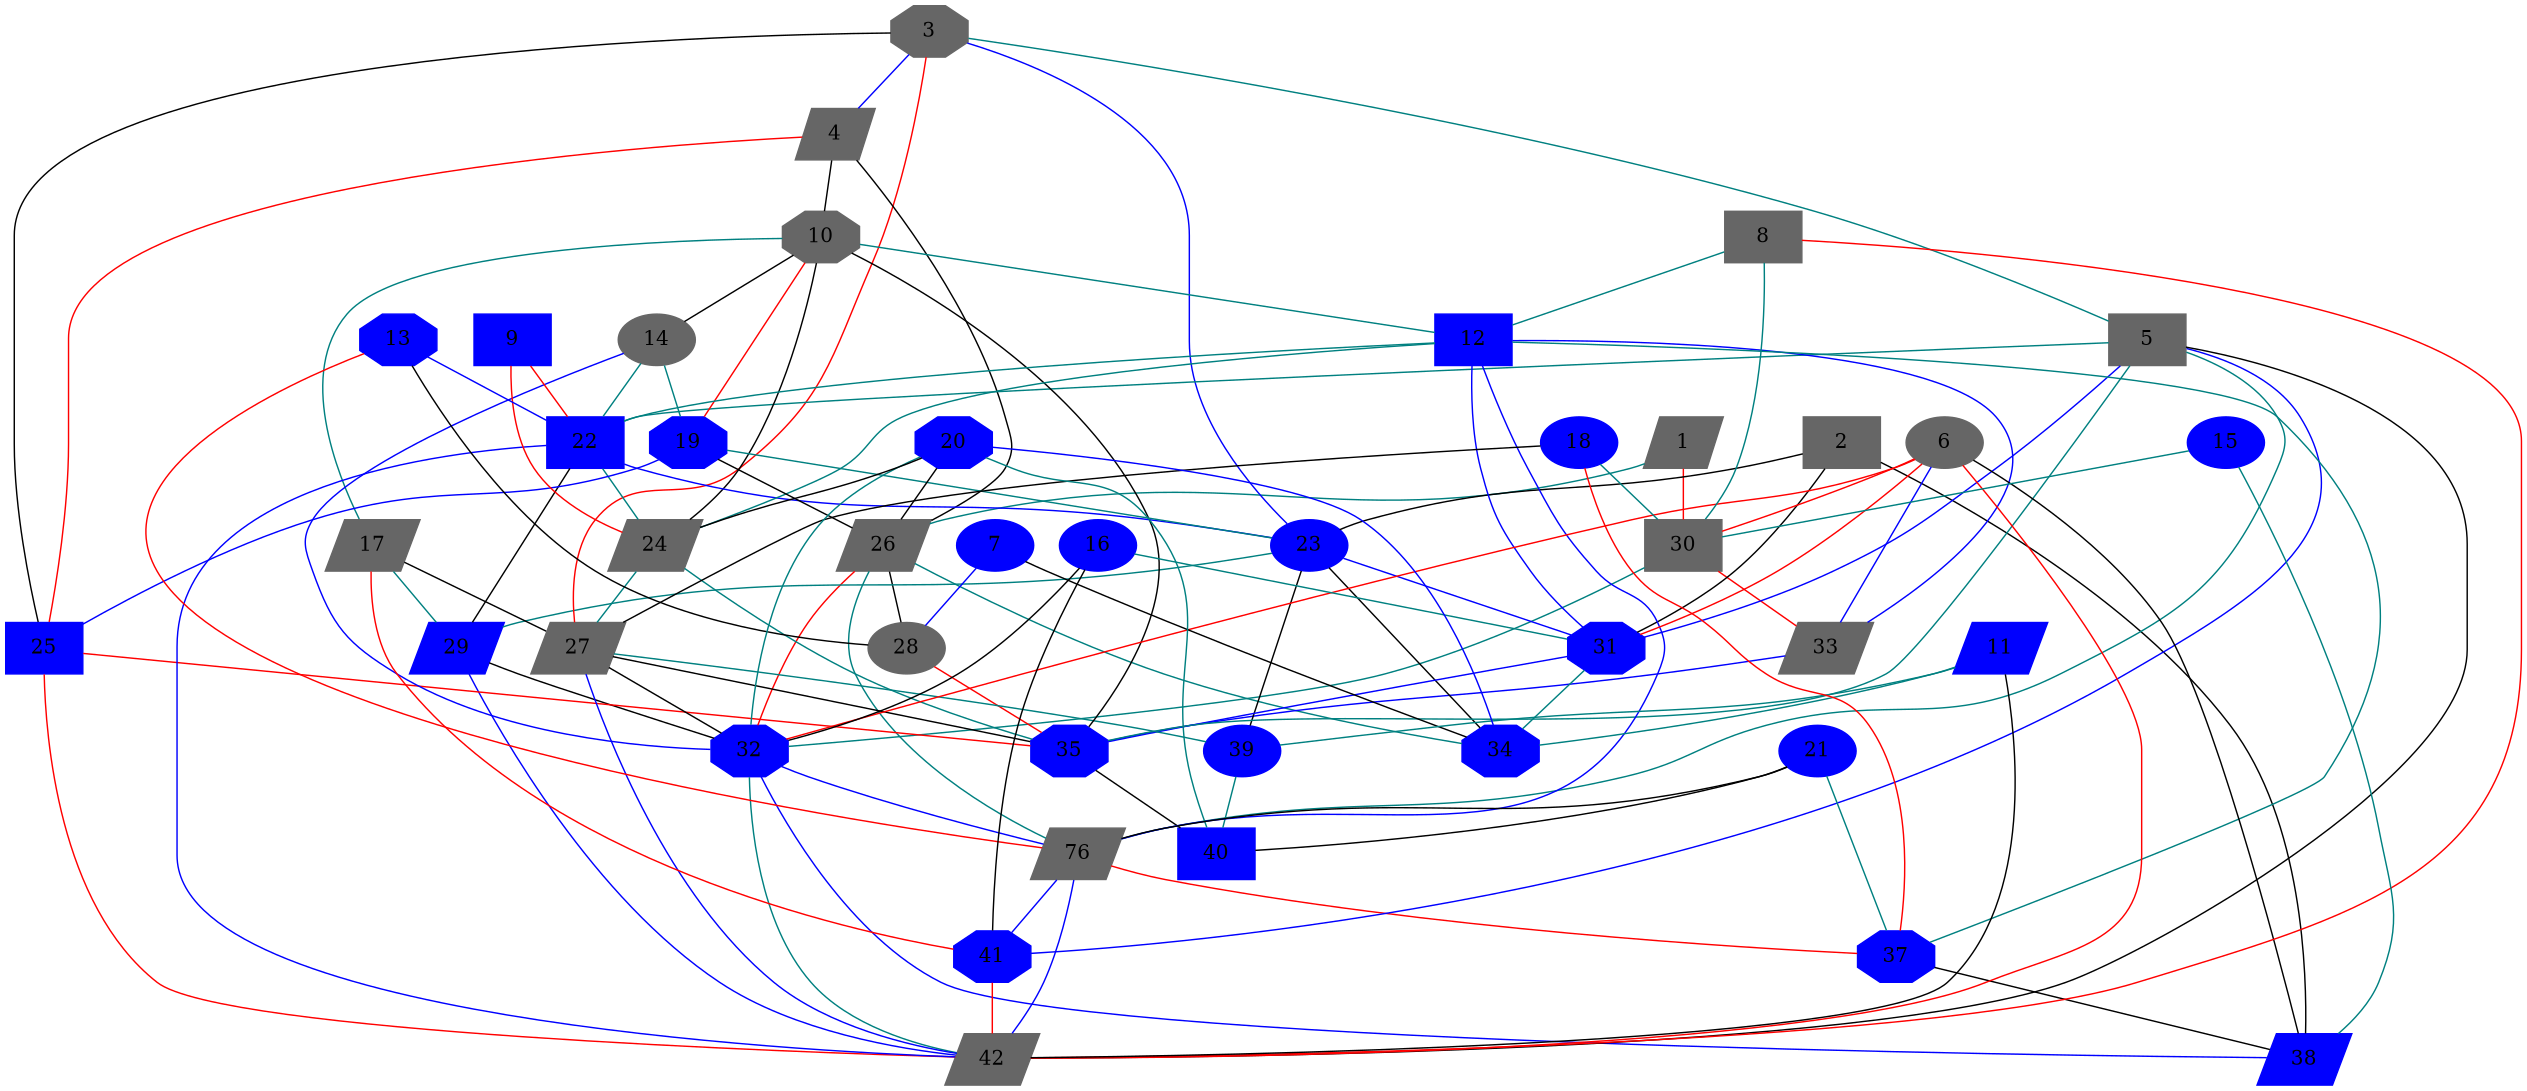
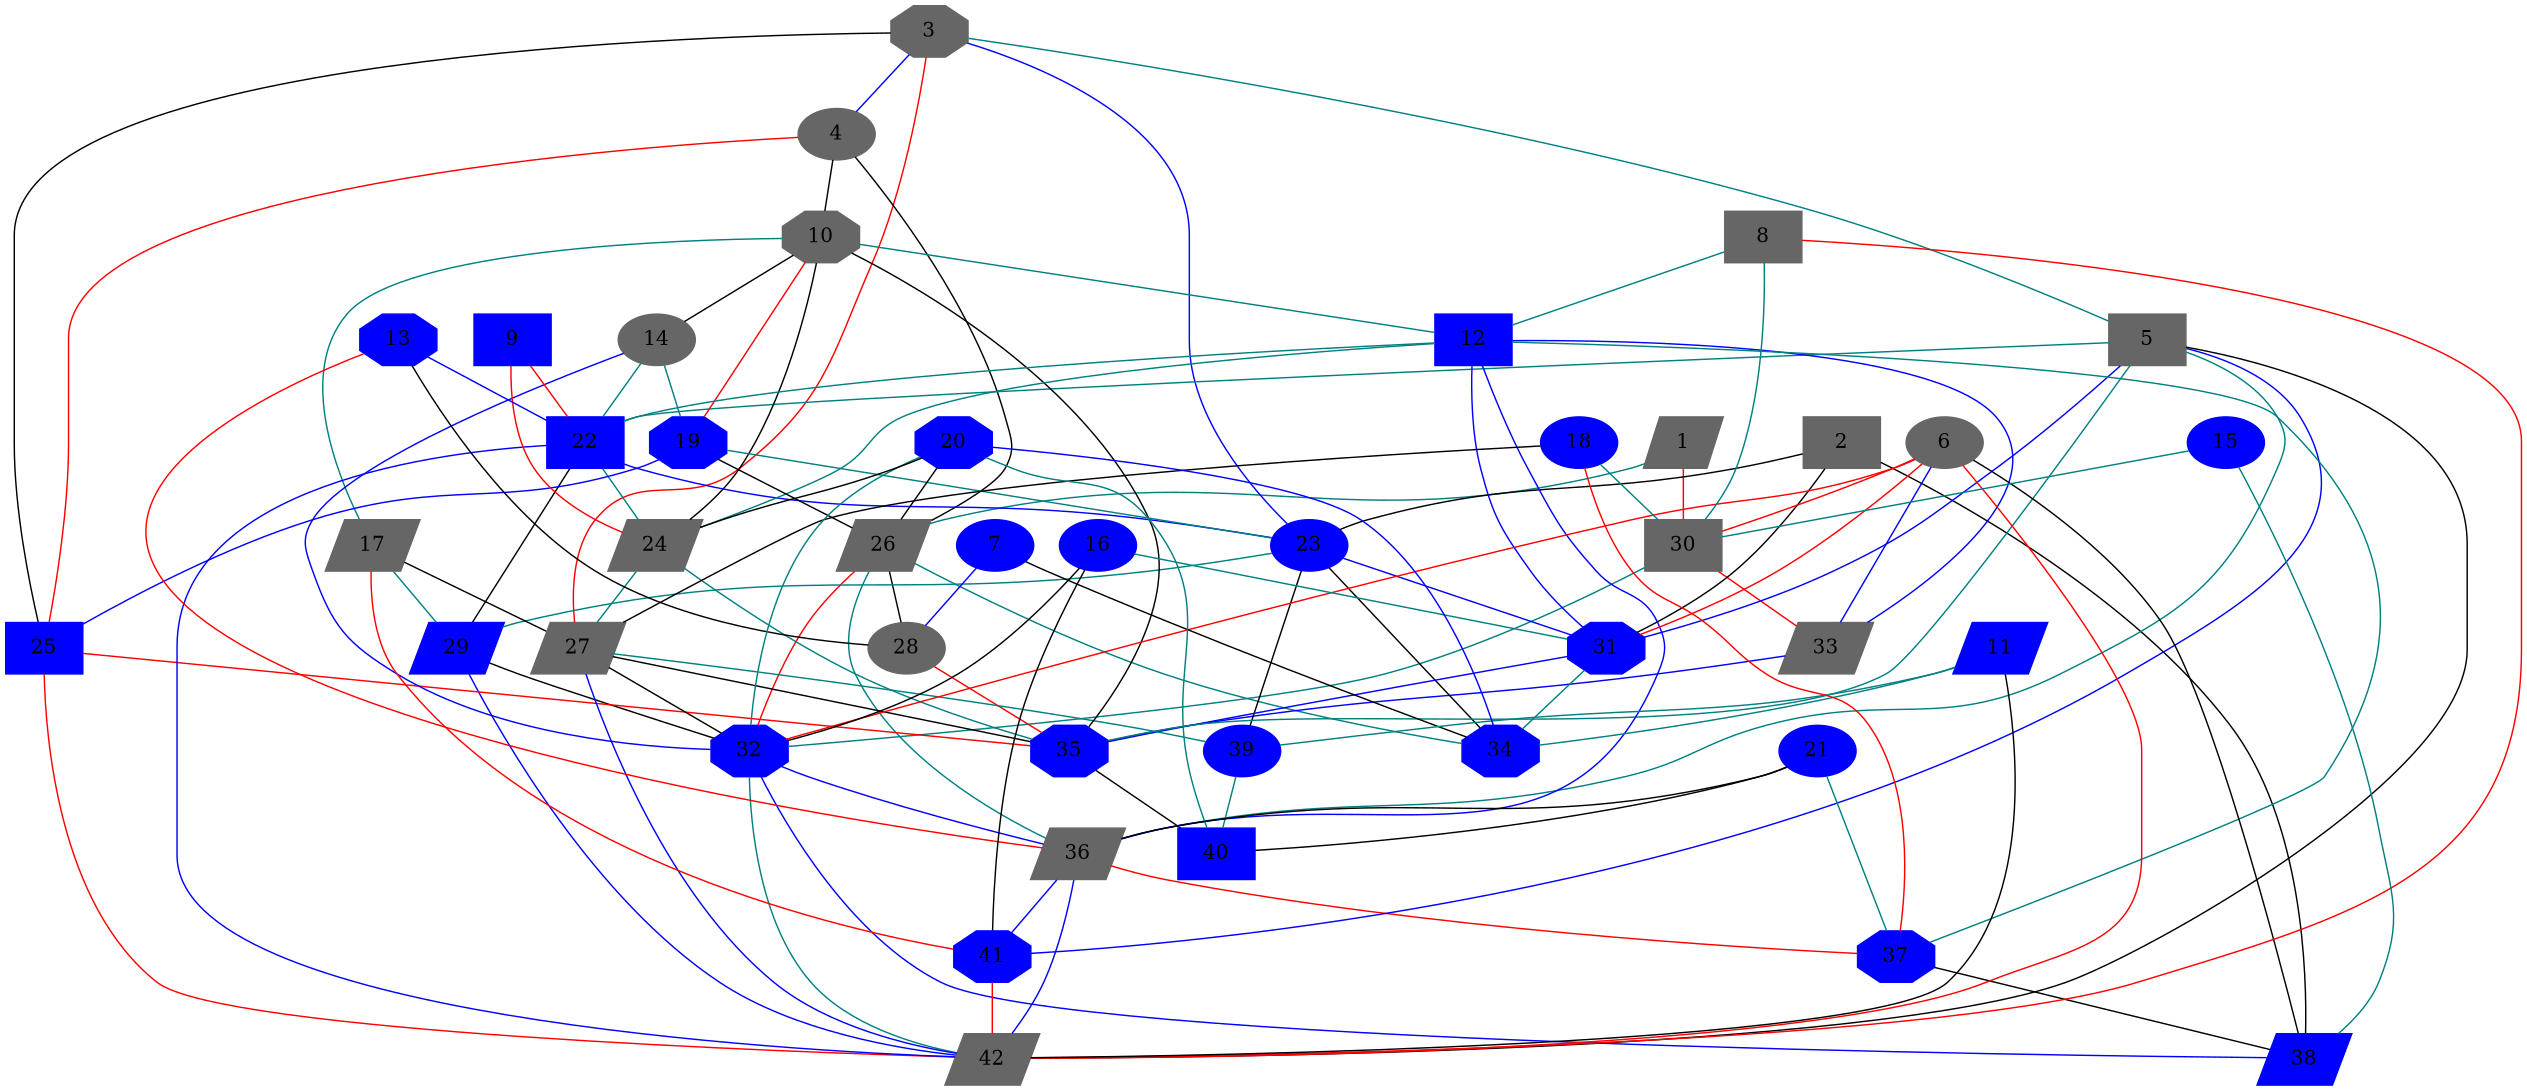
(835, 134) -> (837, 134)
(1078, 854) -> (1078, 854)
